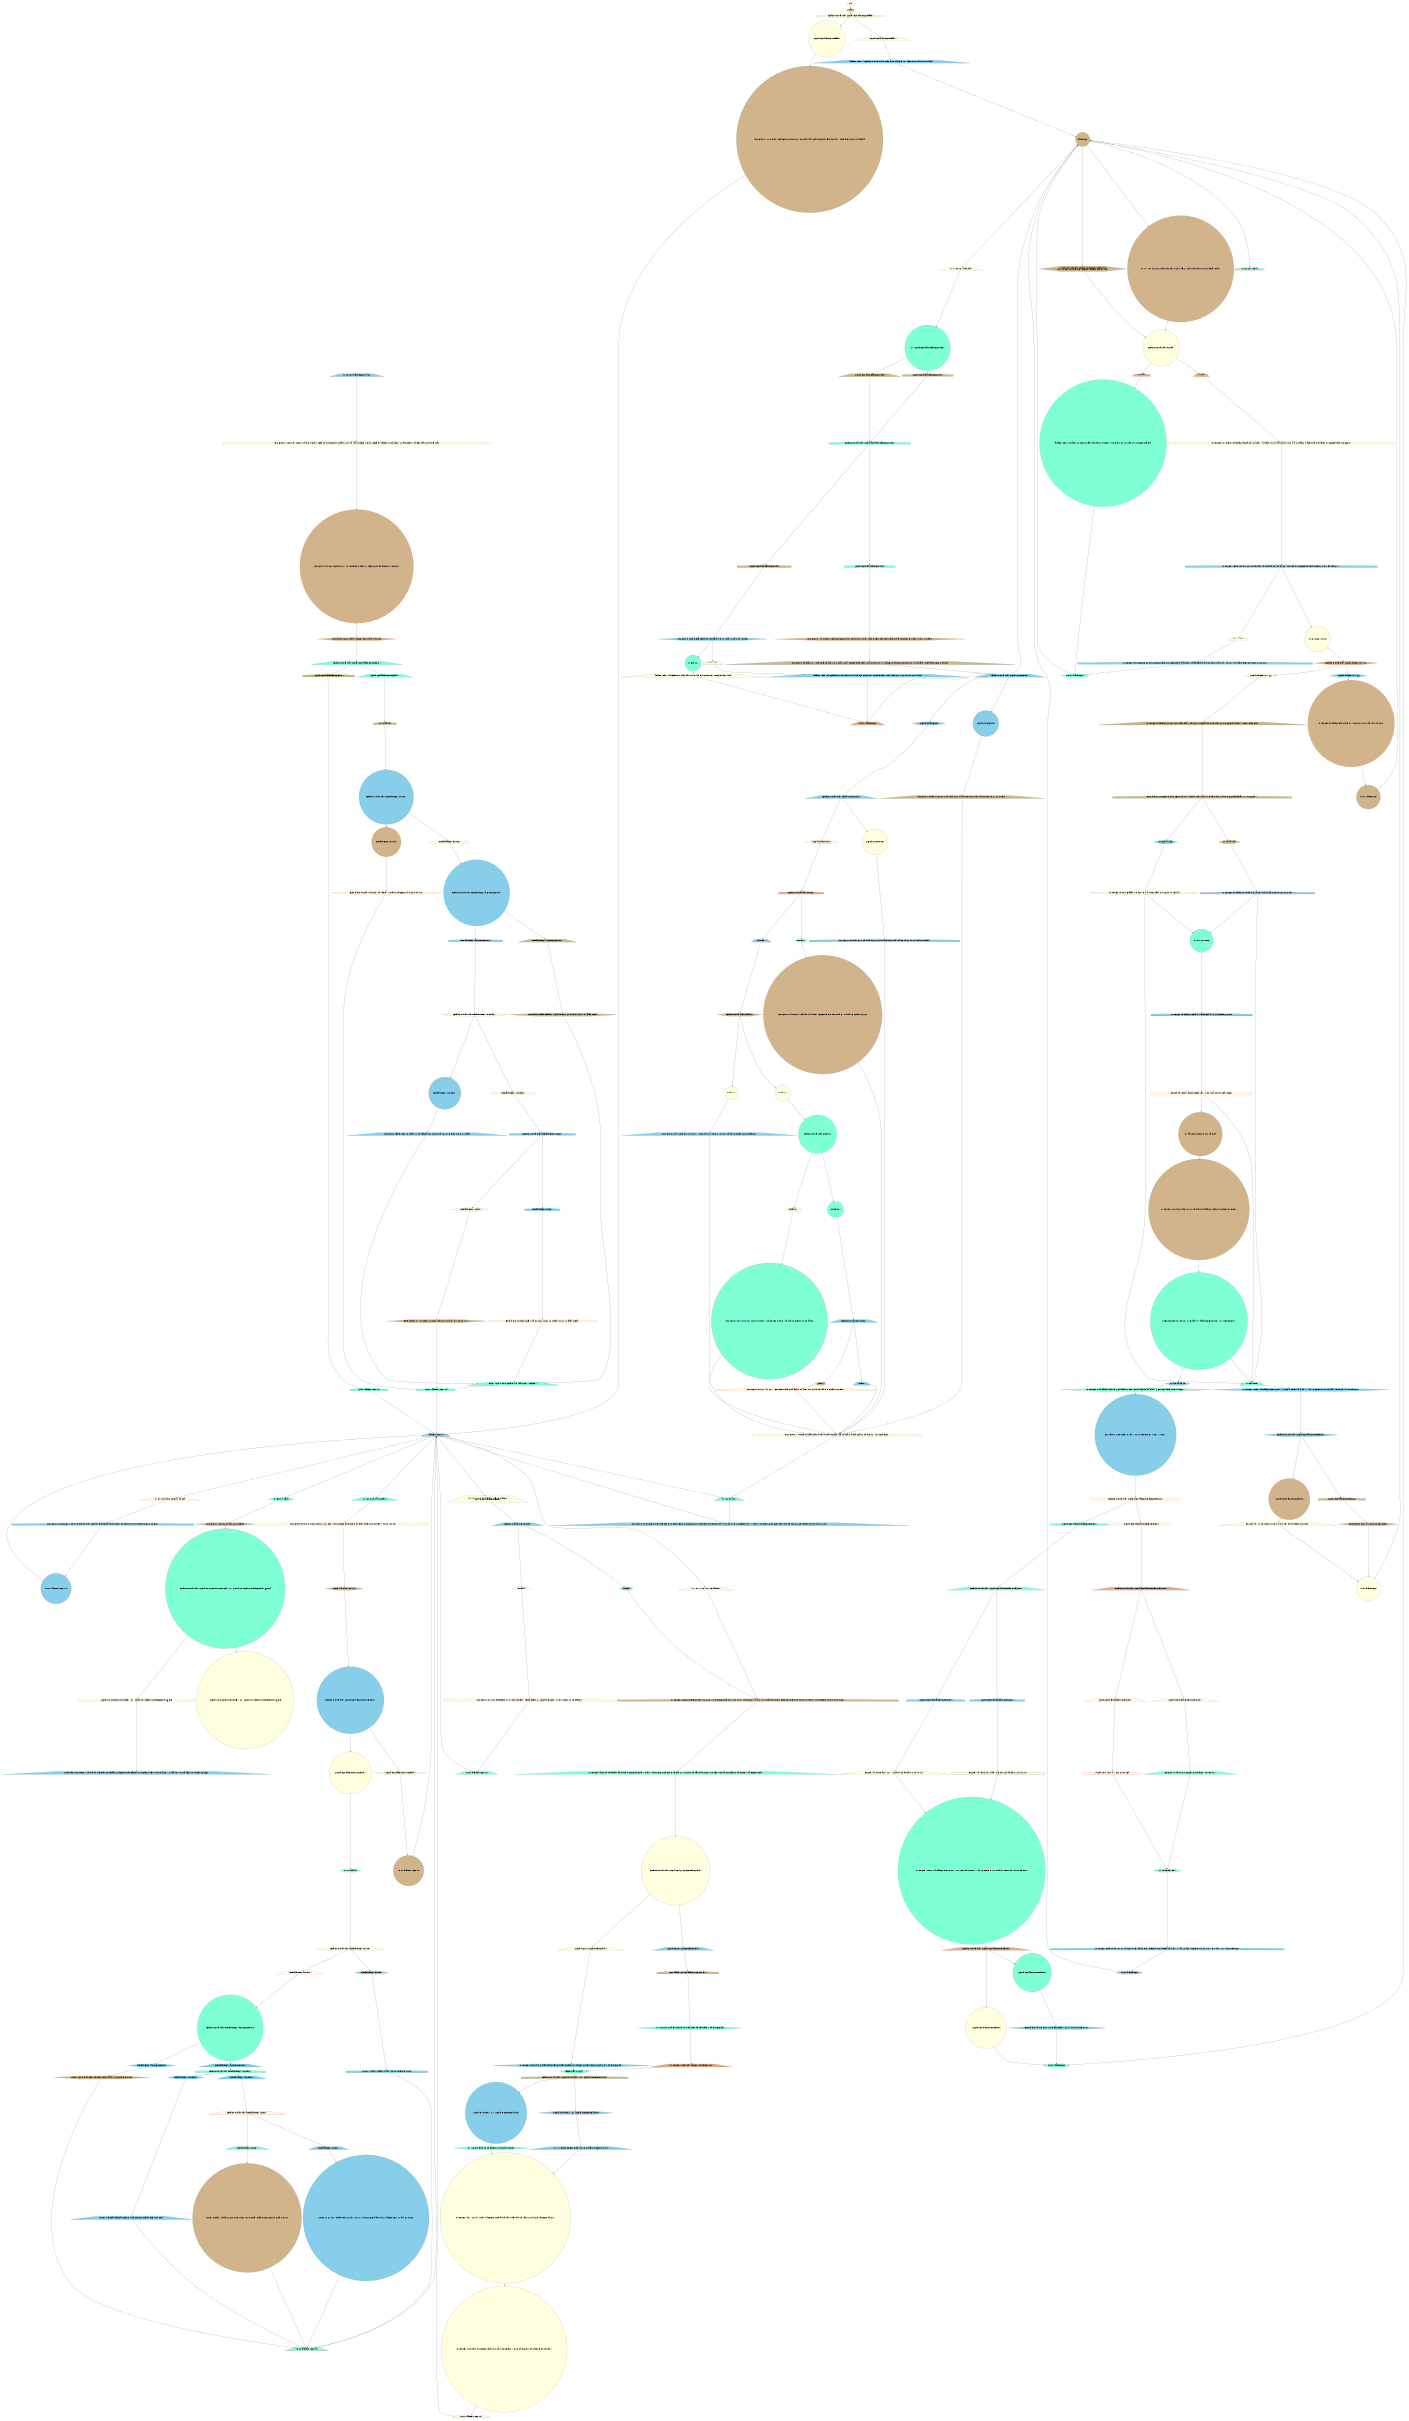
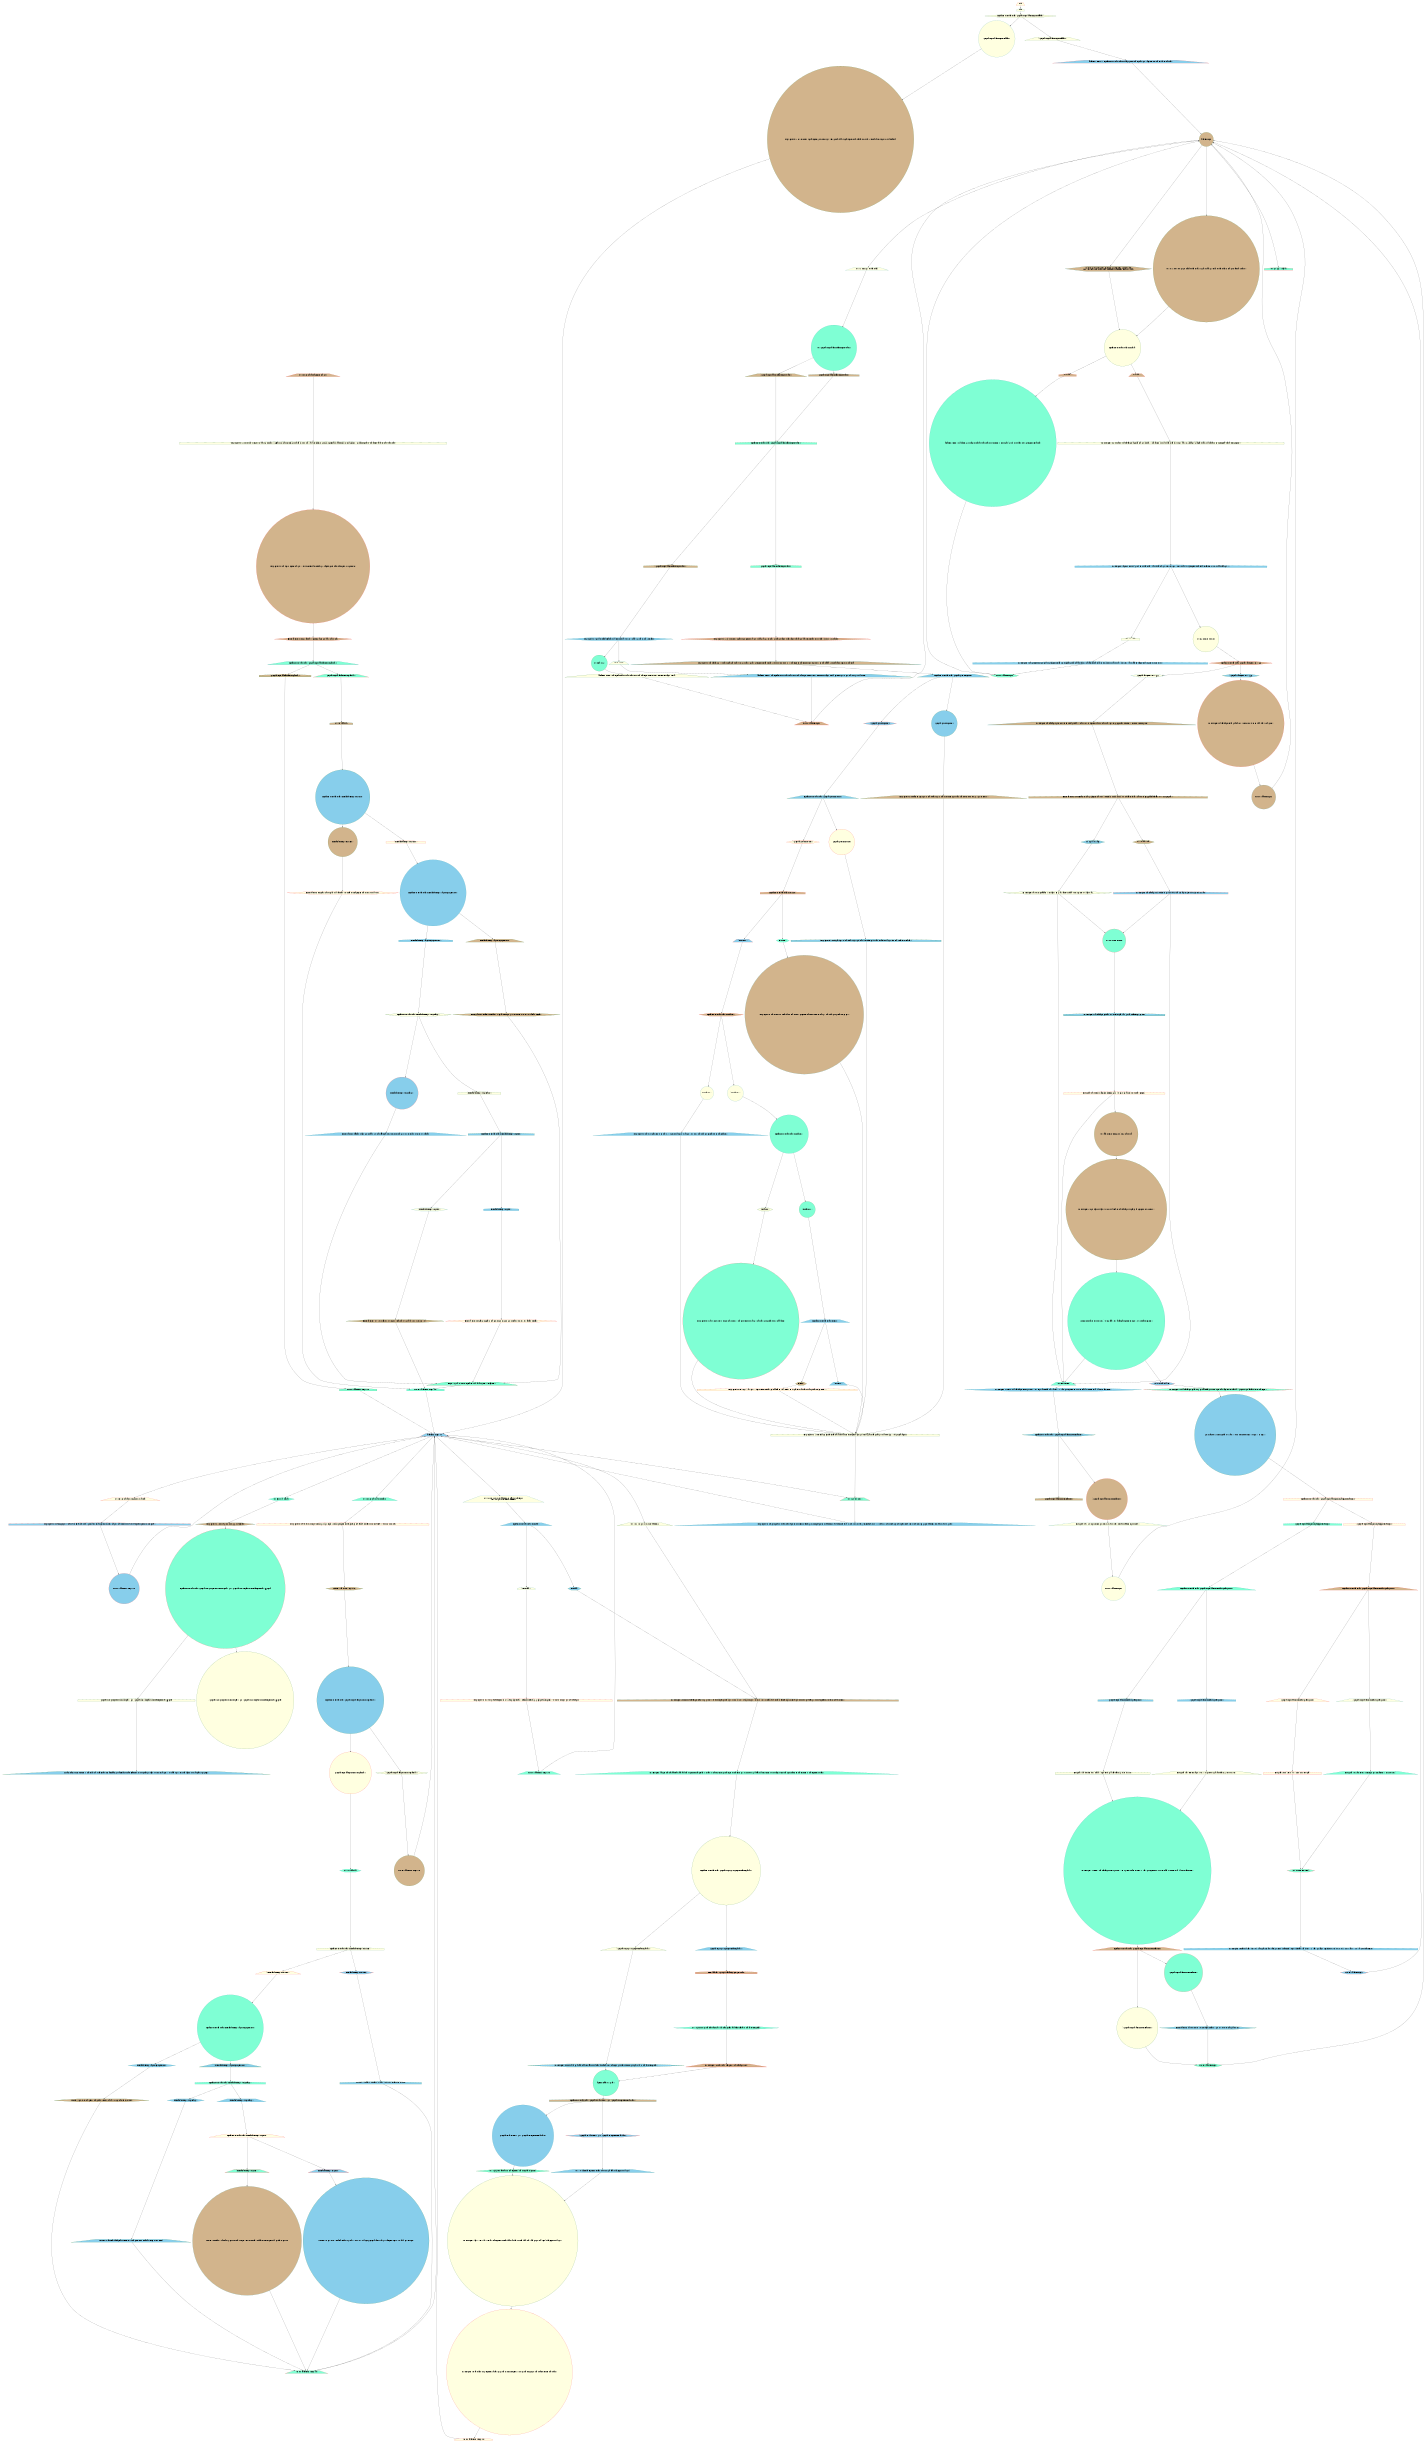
(851, 10) -> (1020, 10)
(357, 375) -> (313, 375)
(1368, 1524) -> none
(575, 2072) -> (606, 2083)
